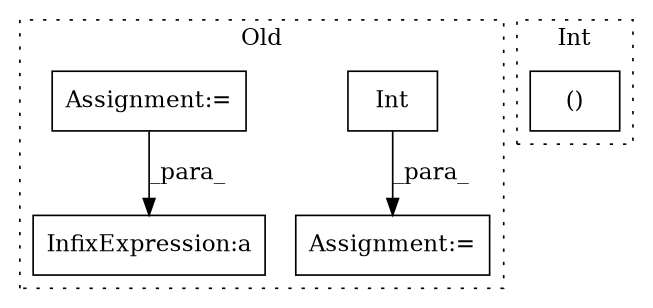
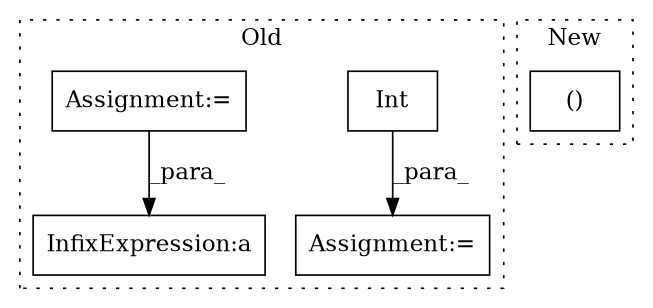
(575, 39) -> (575, 39)
